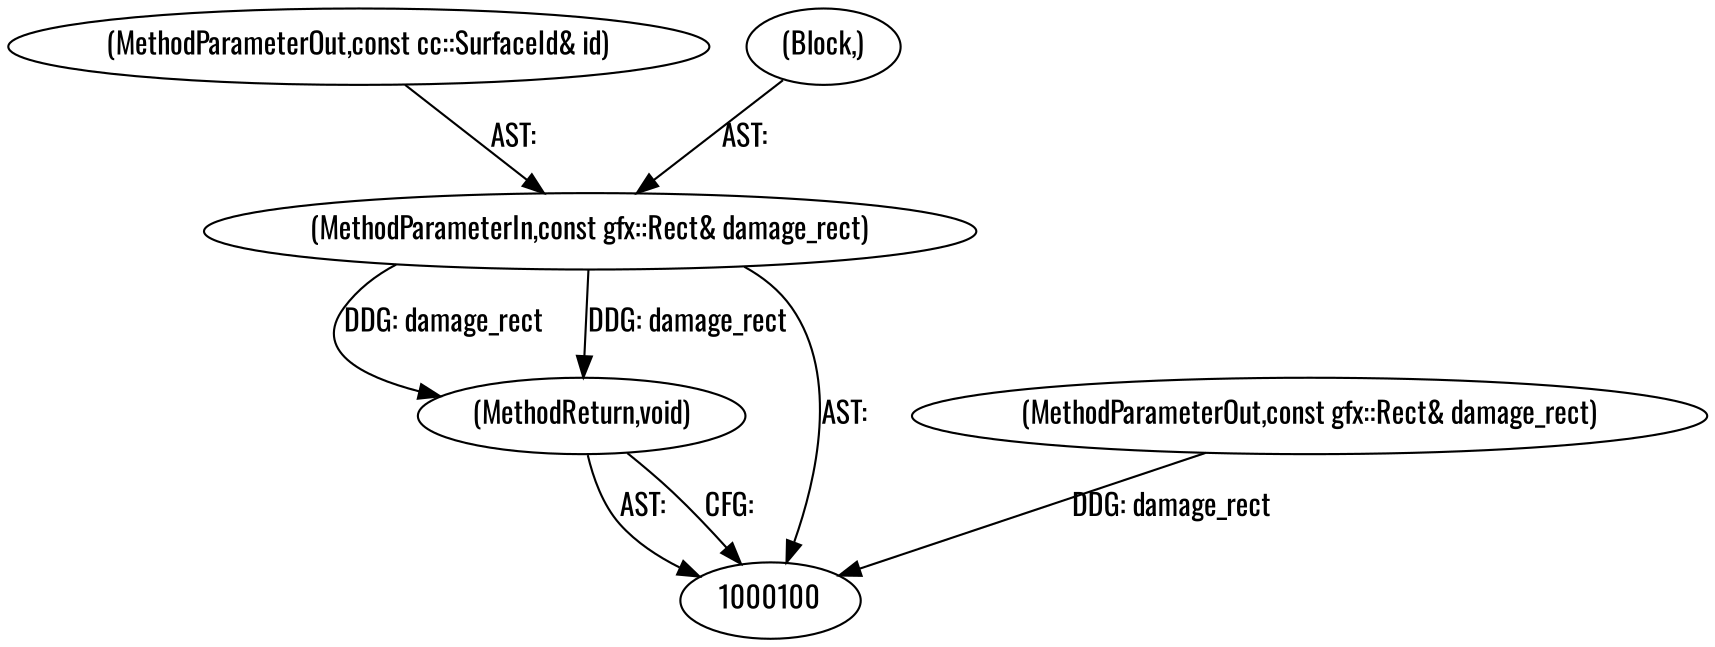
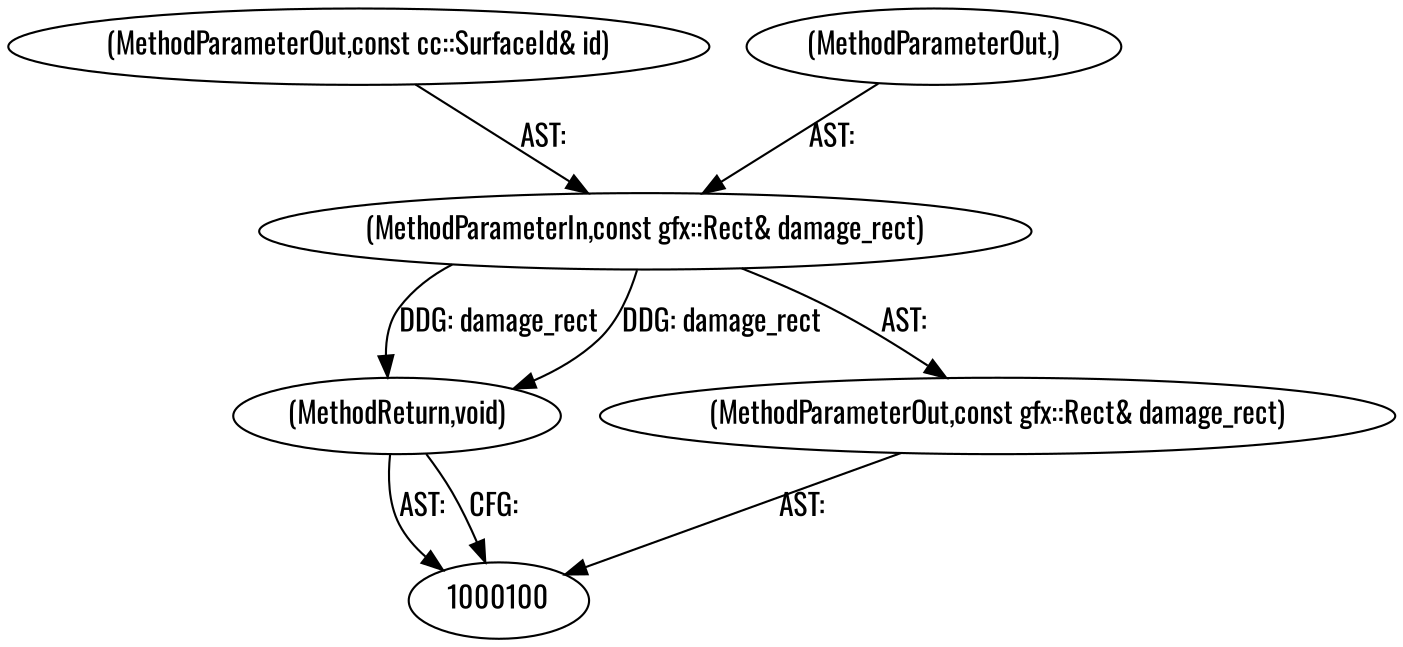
(824, 47) -> (934, 47)
(819, 392) -> (837, 312)
(1172, 508) -> (806, 508)
